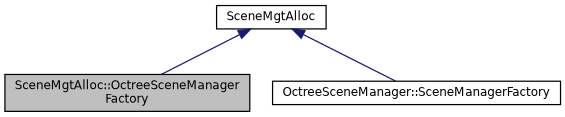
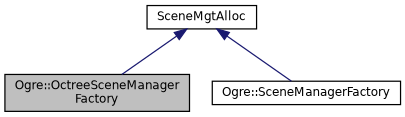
(127, 93) -> (97, 93)
(417, 93) -> (306, 93)
